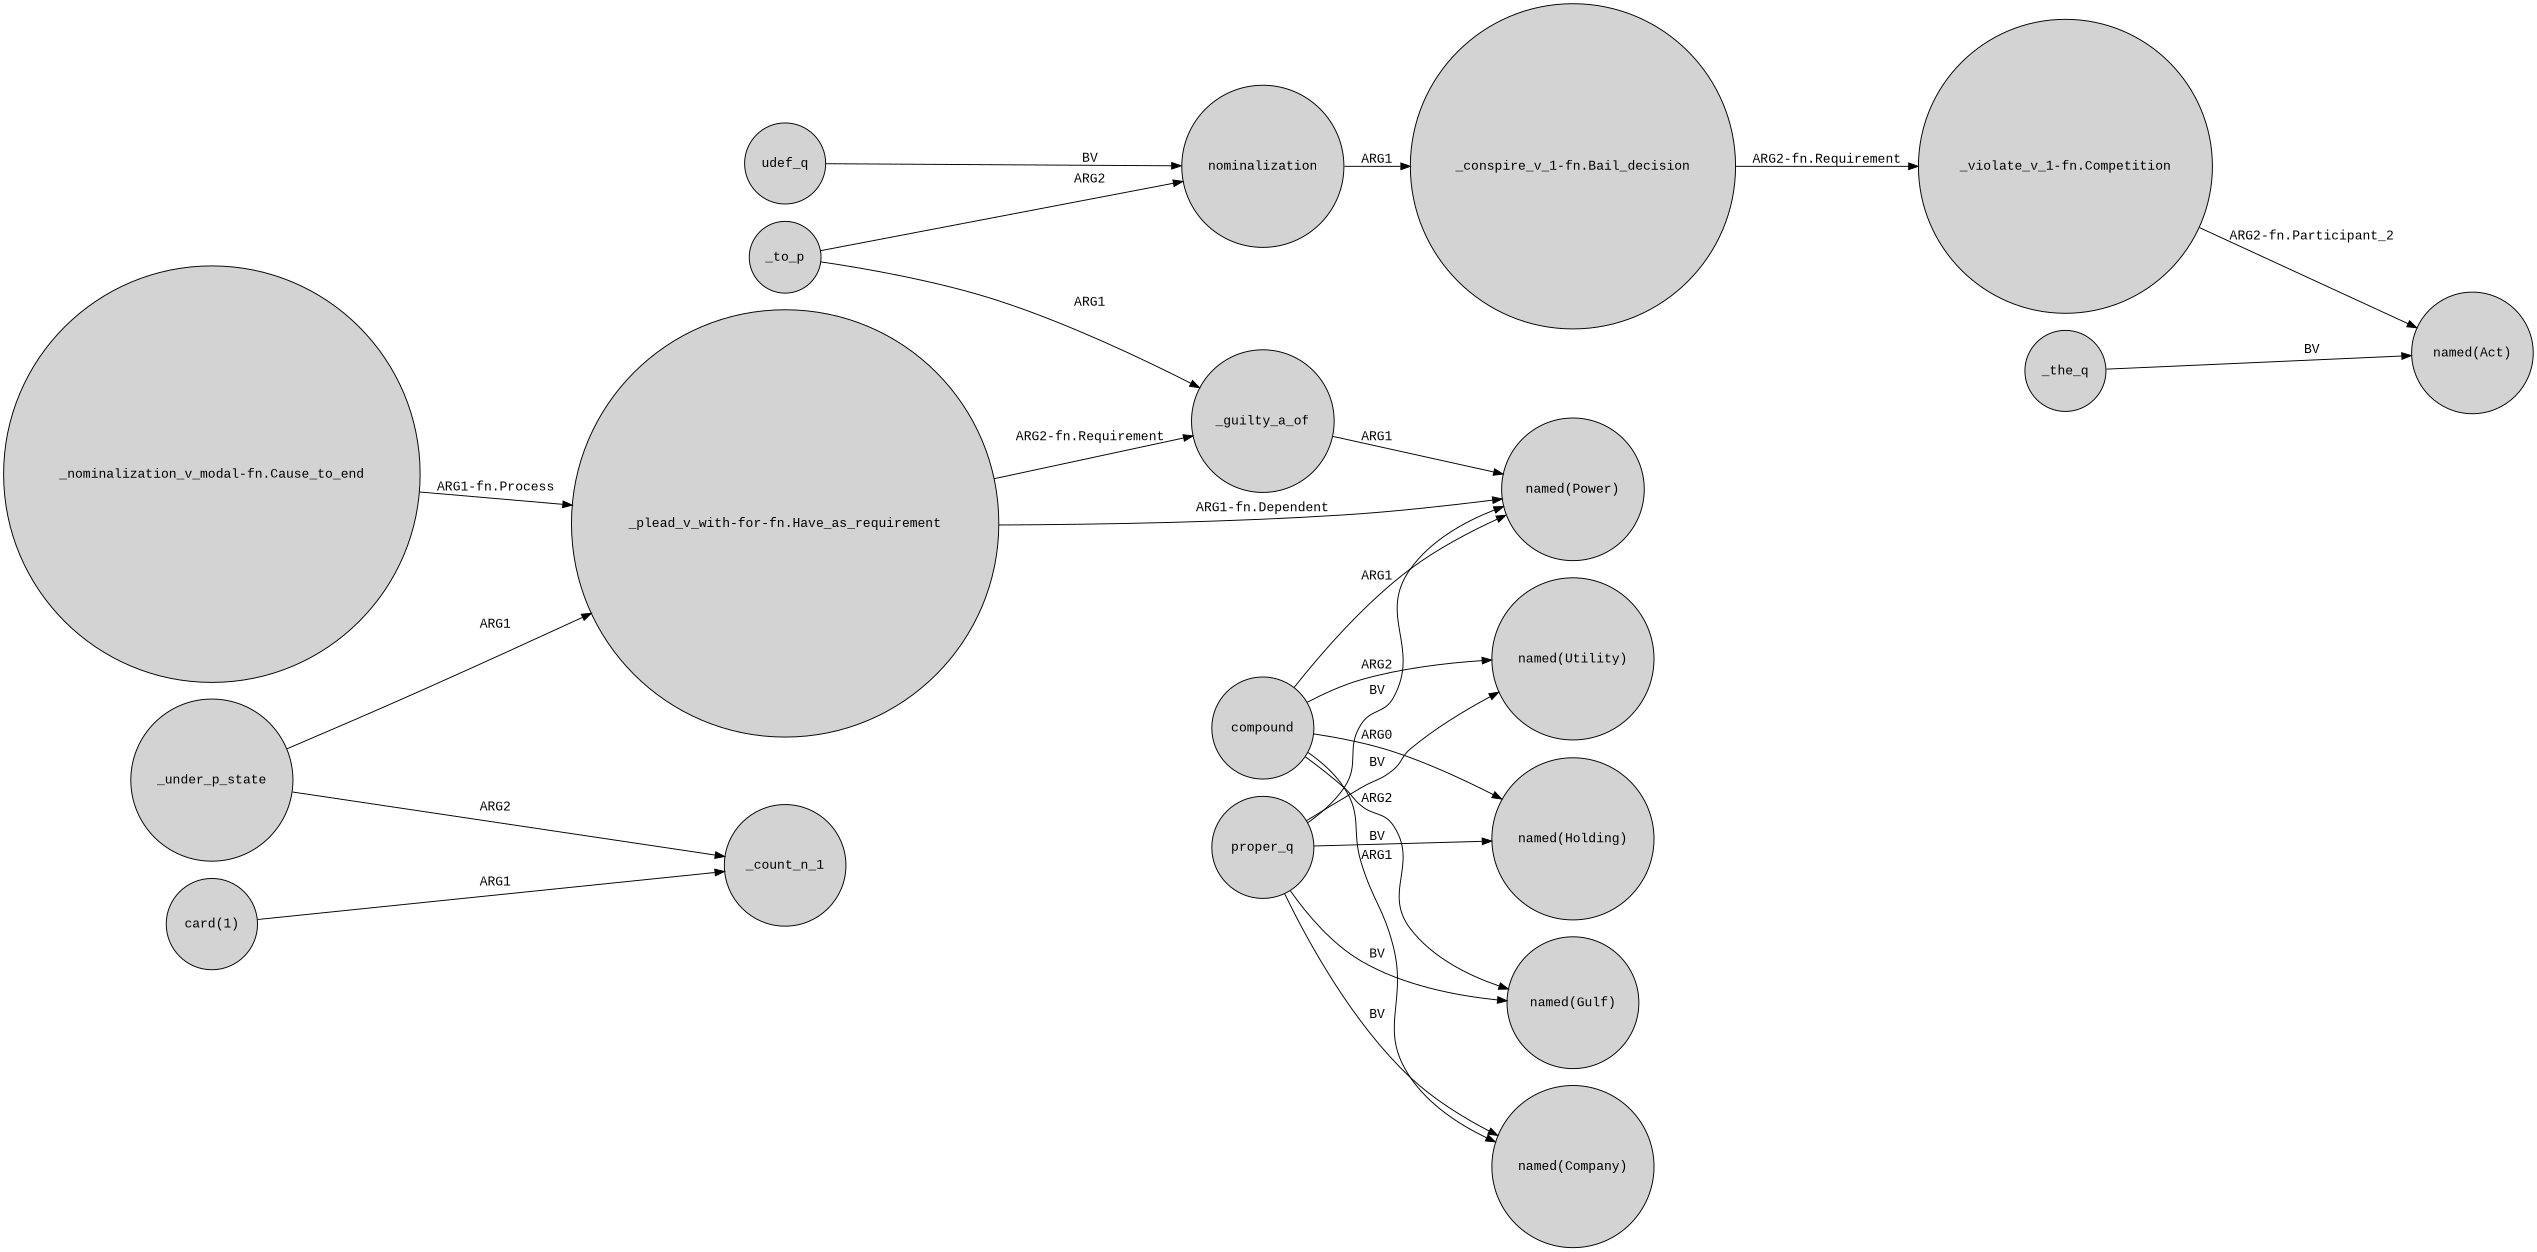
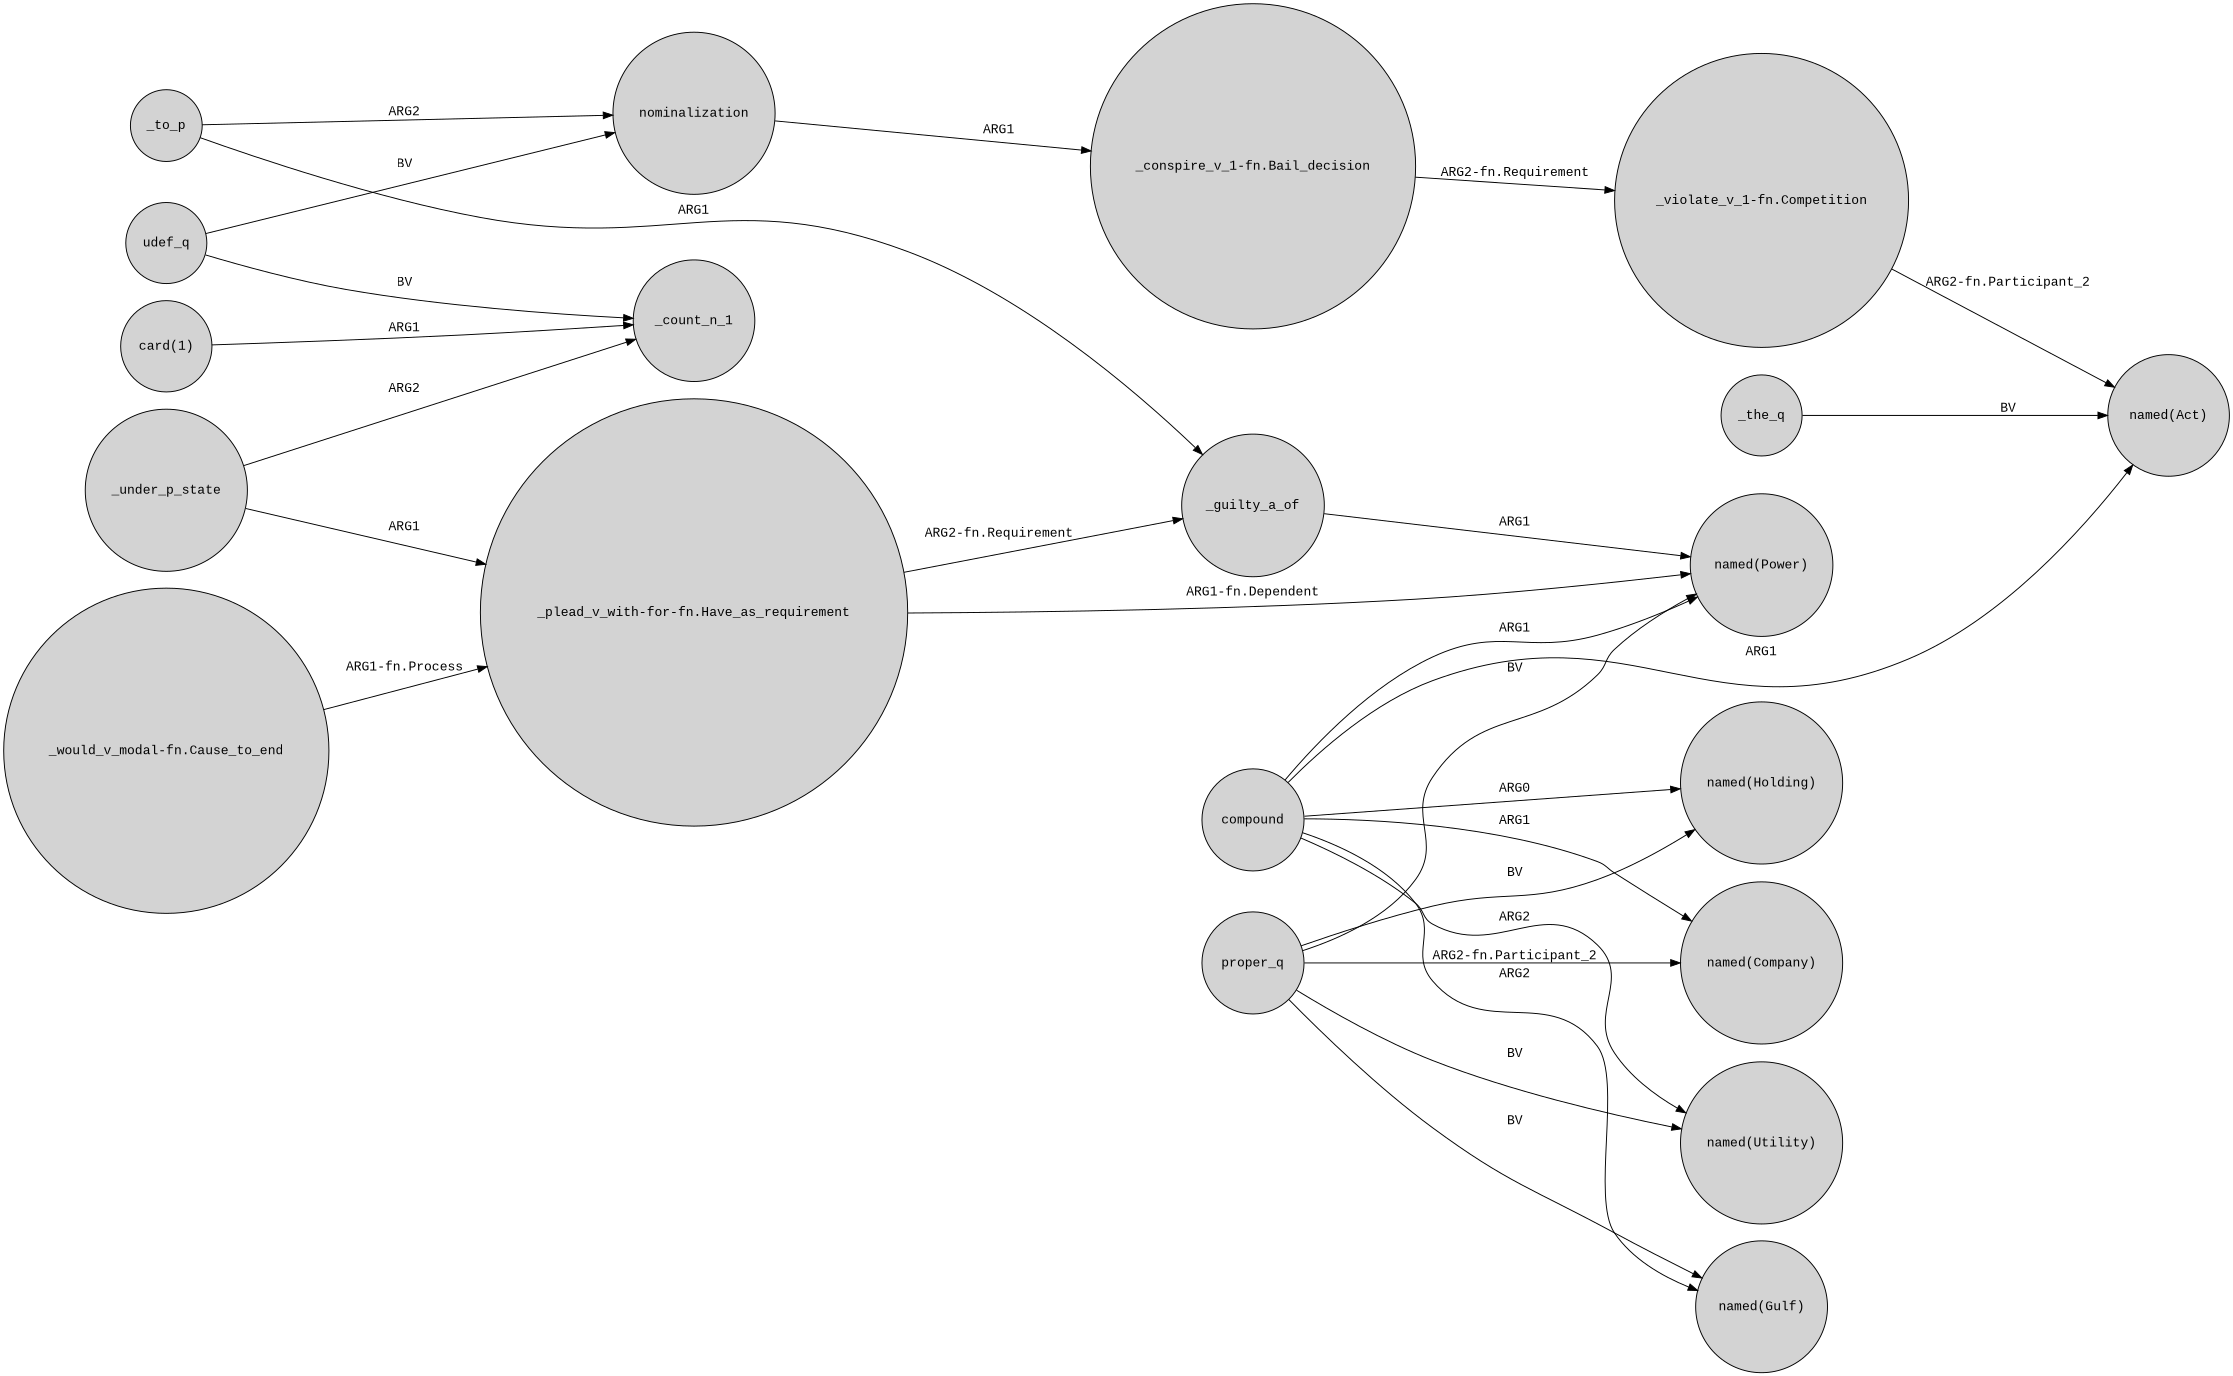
none -> (412, 299)
(212, 474) -> (166, 751)
none -> (1726, 683)
(1377, 1015) -> (1515, 956)
